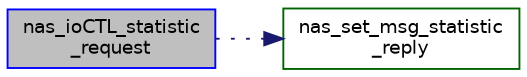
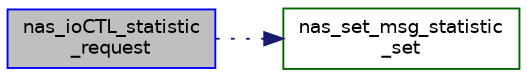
(401, 39) -> (401, 39)
